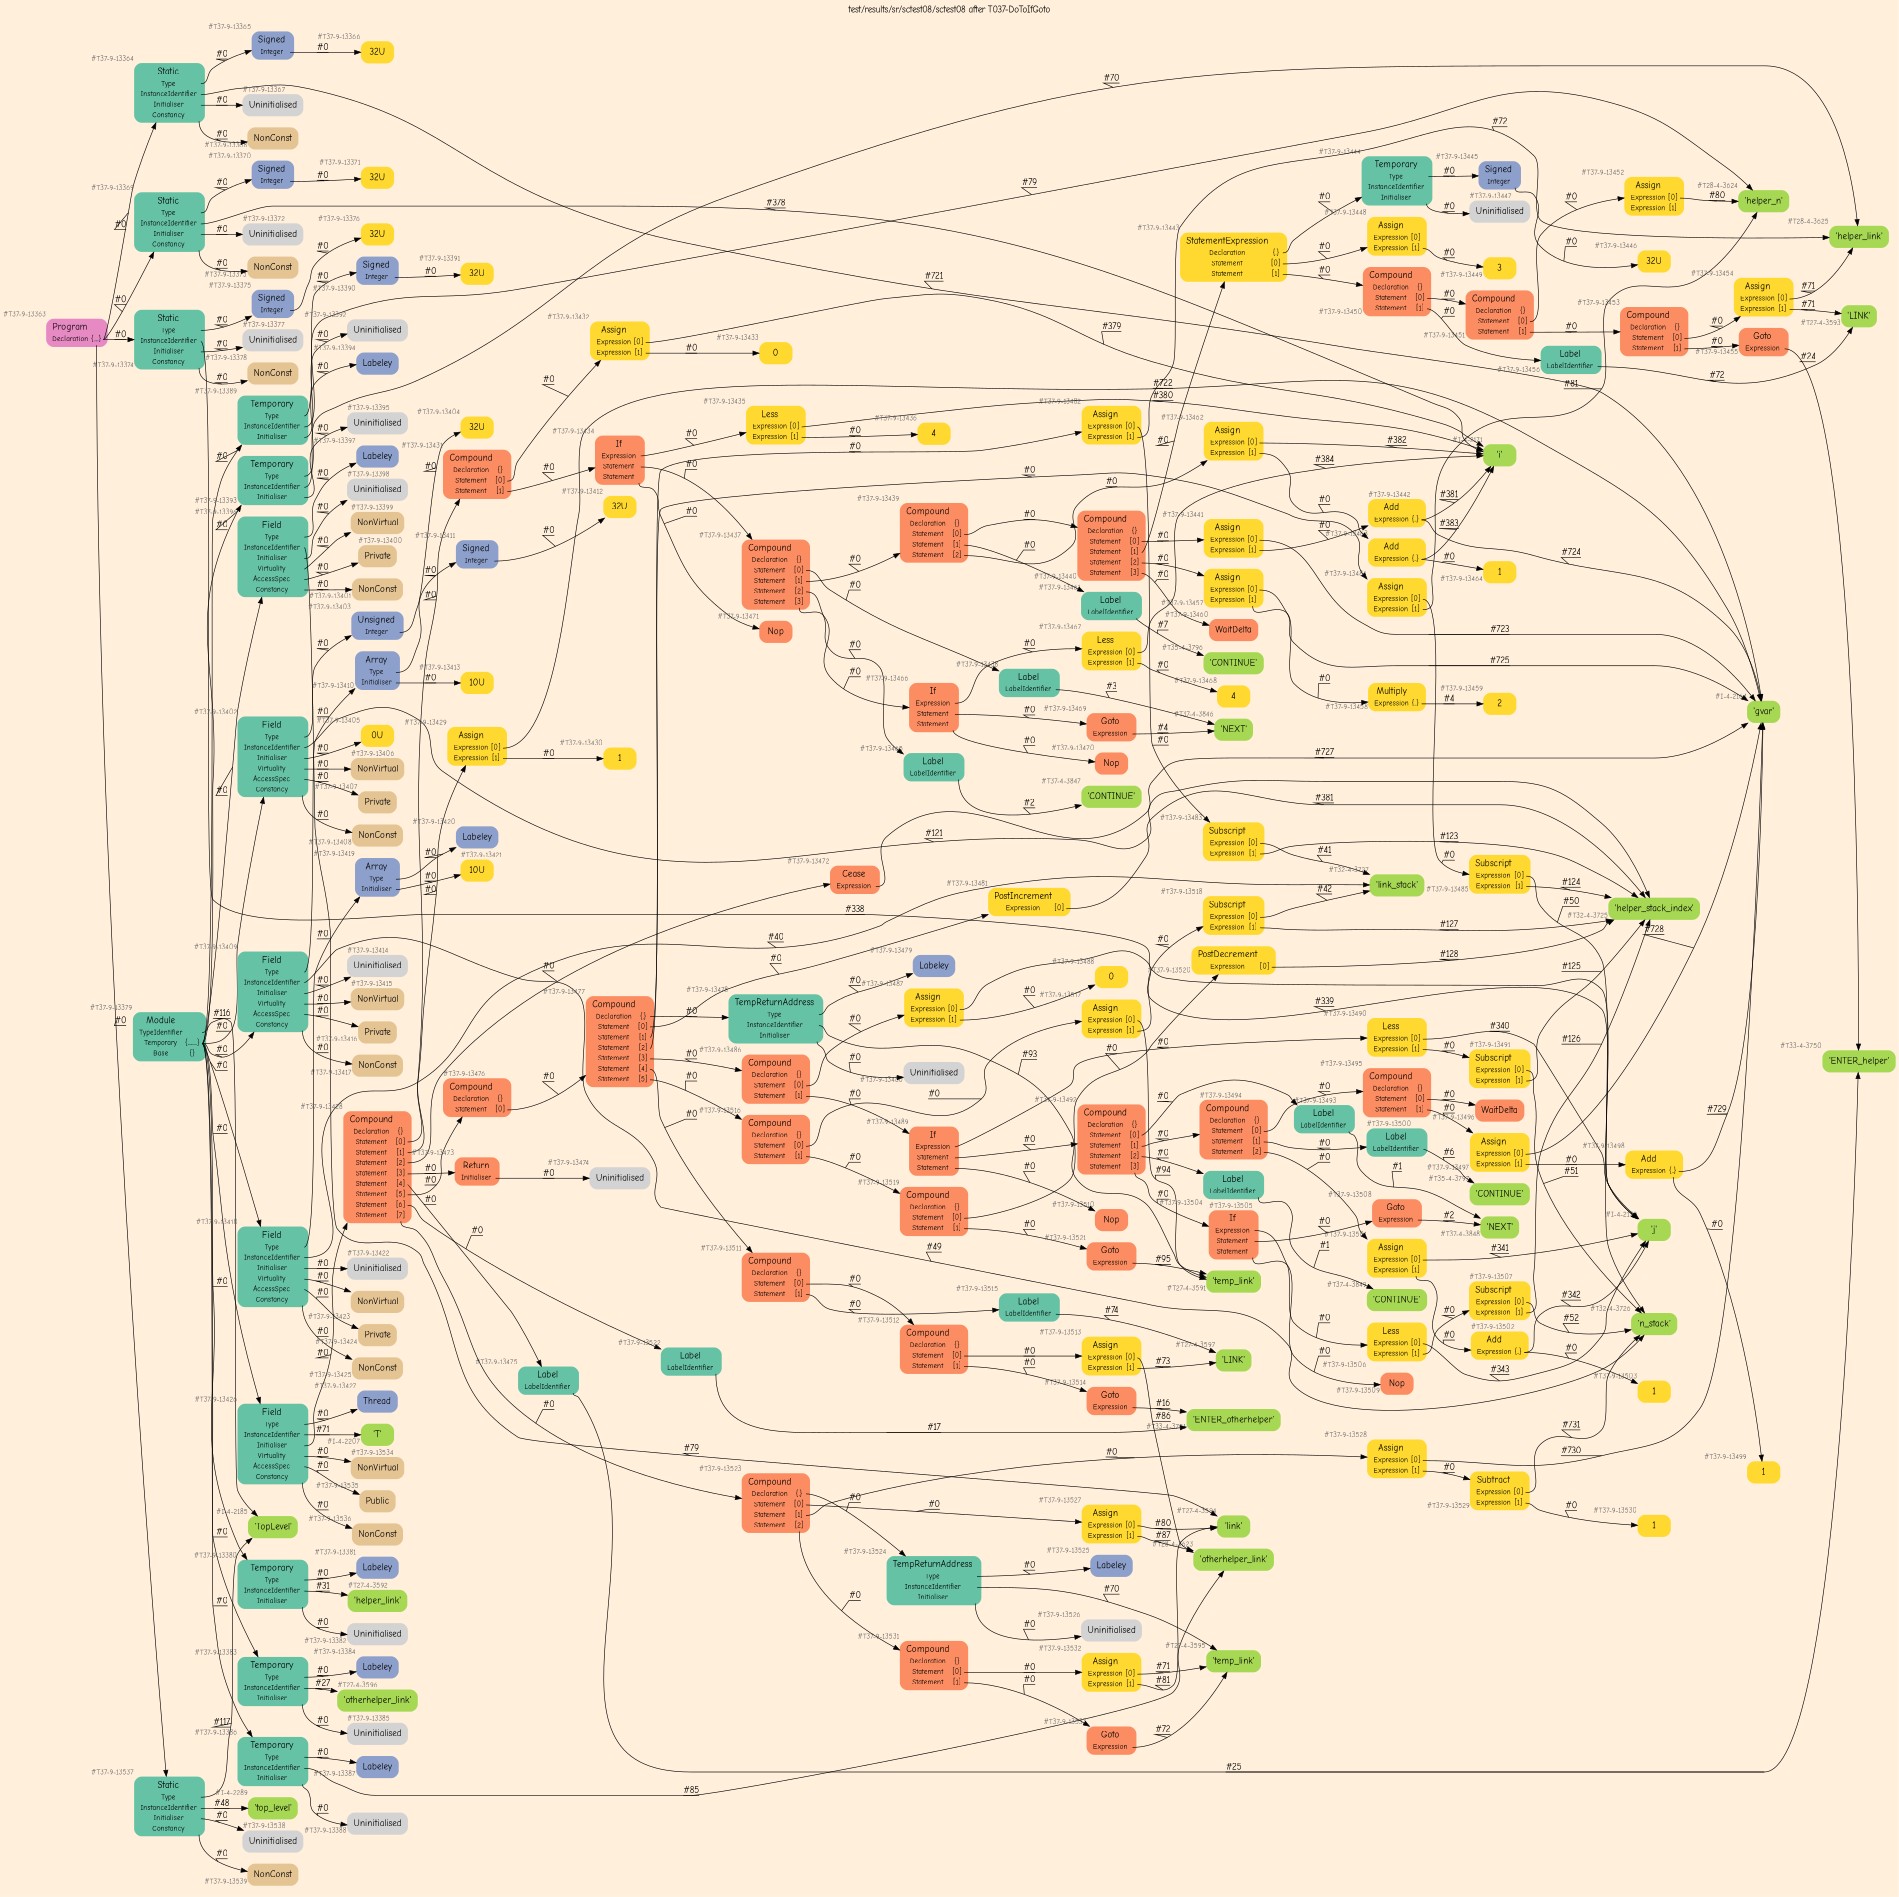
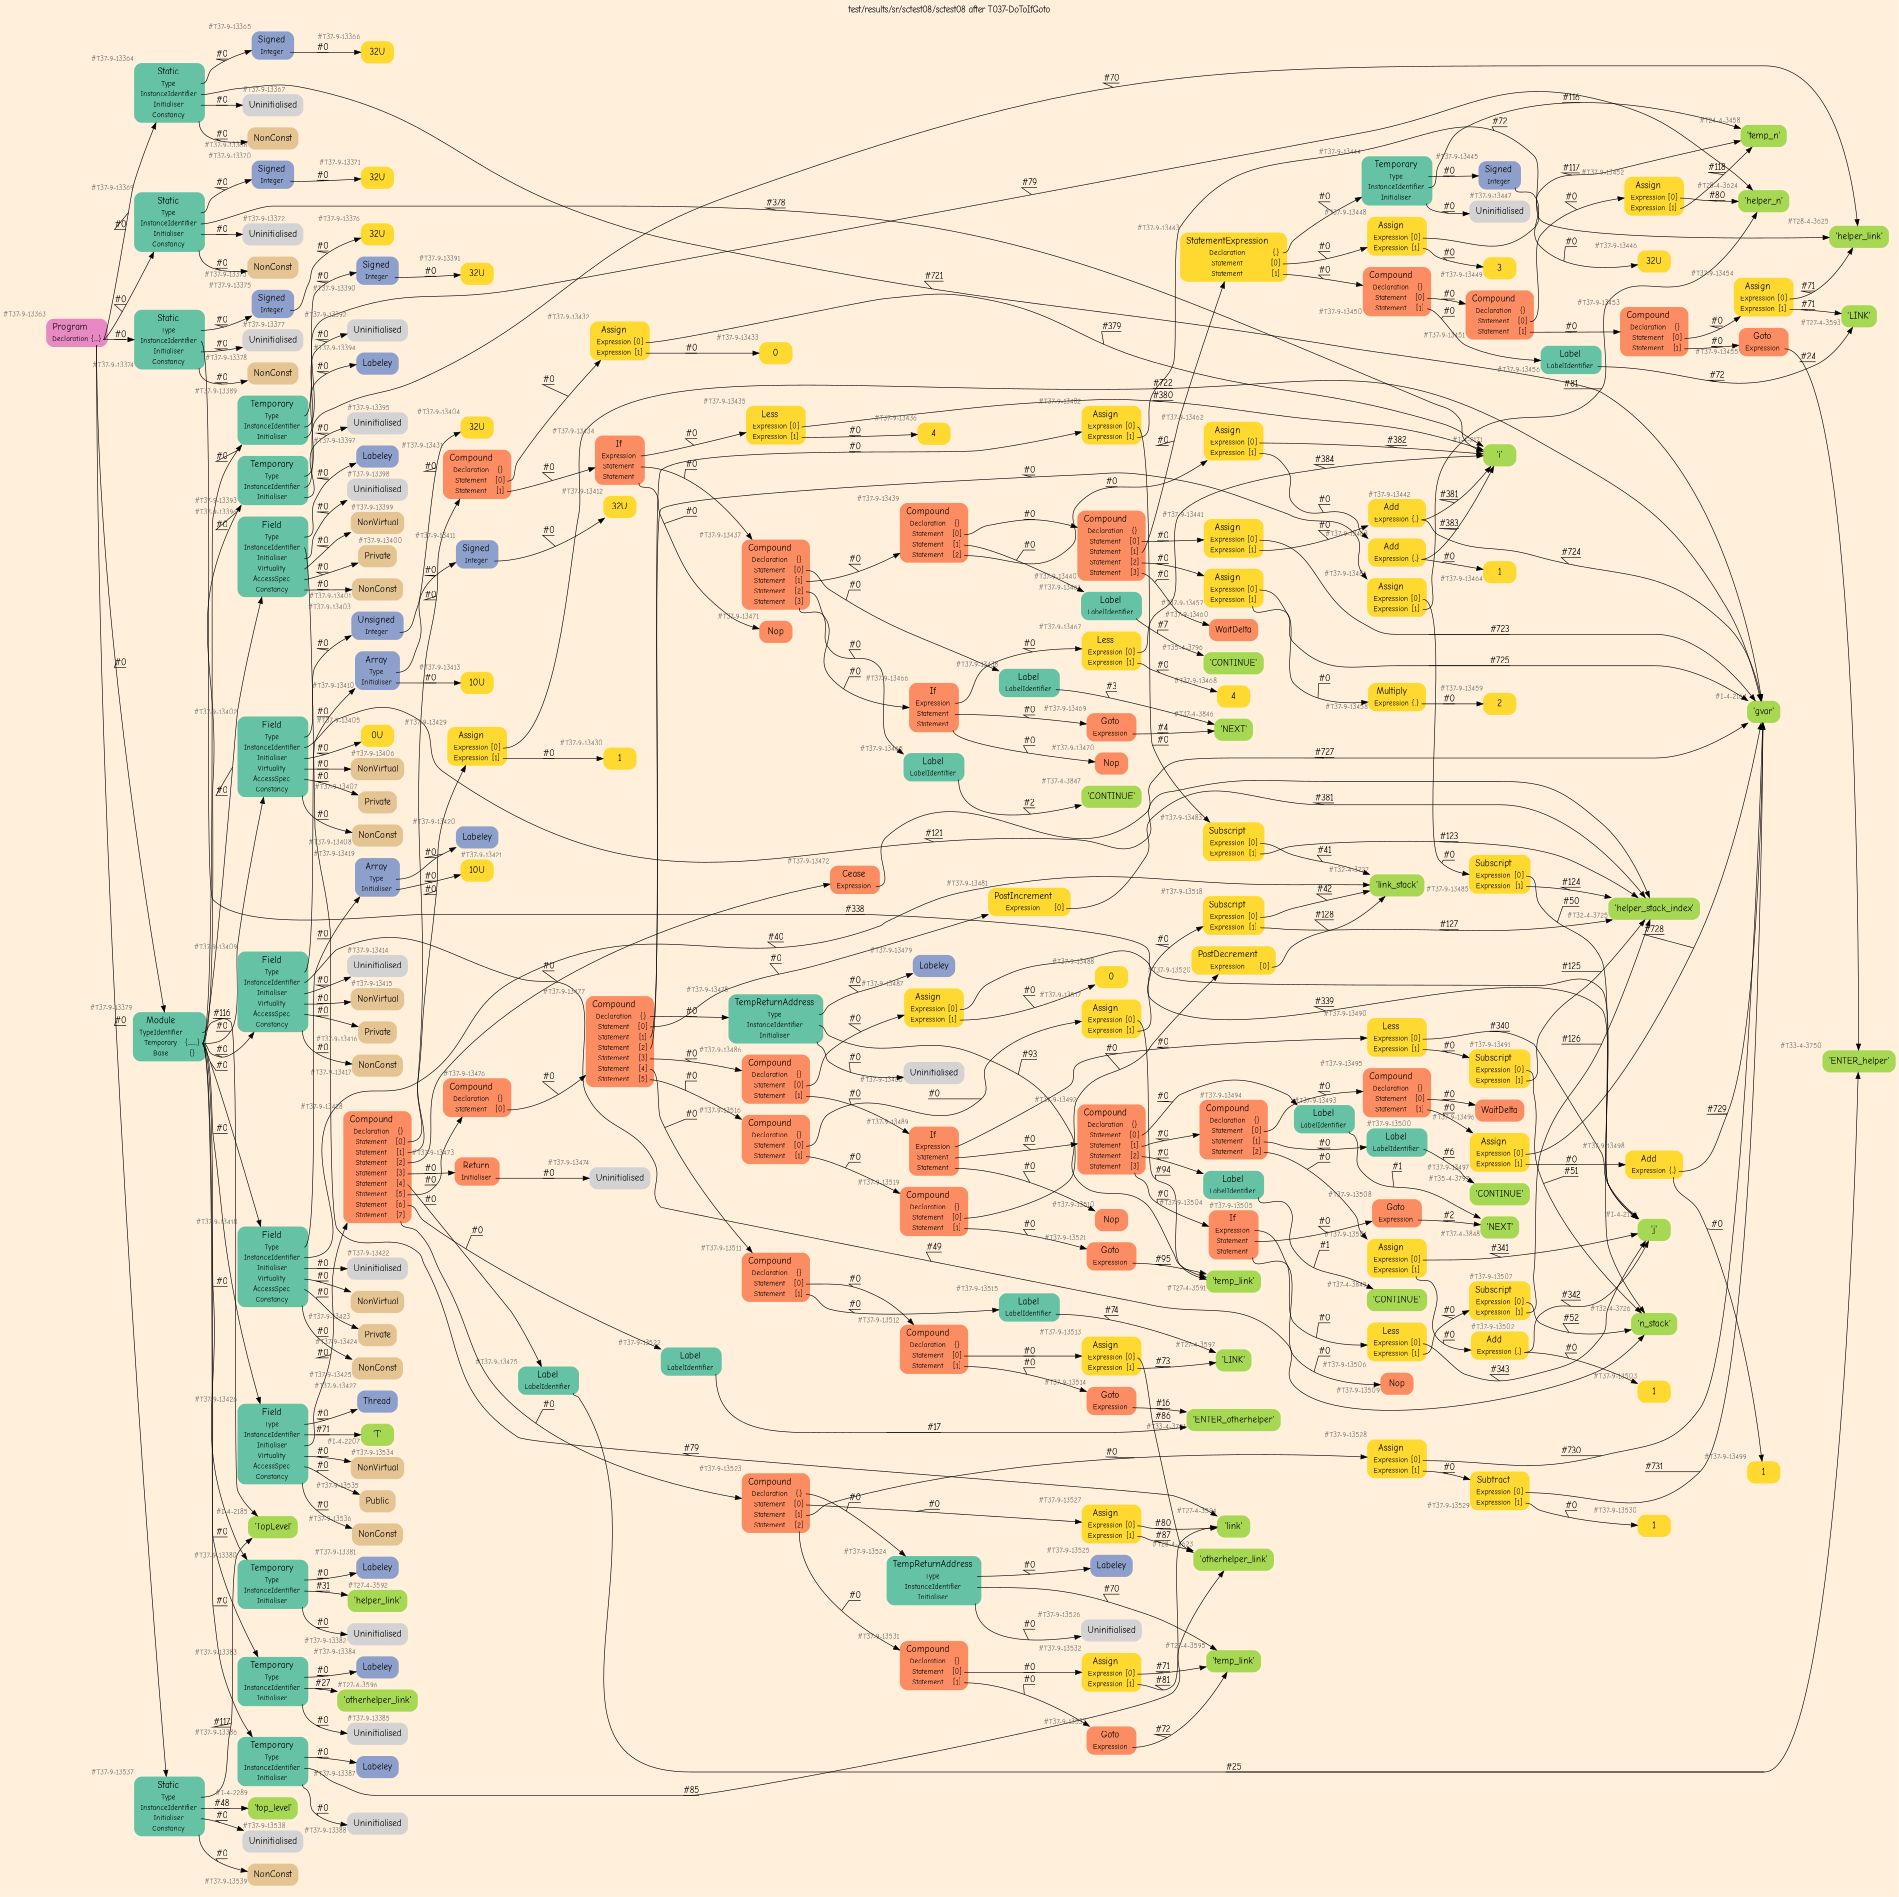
none -> (1764, 136)
none -> (117, 677)
(1449, 699) -> (1449, 699)
(1444, 961) -> (1317, 934)
(1593, 1436) -> (1747, 1195)
